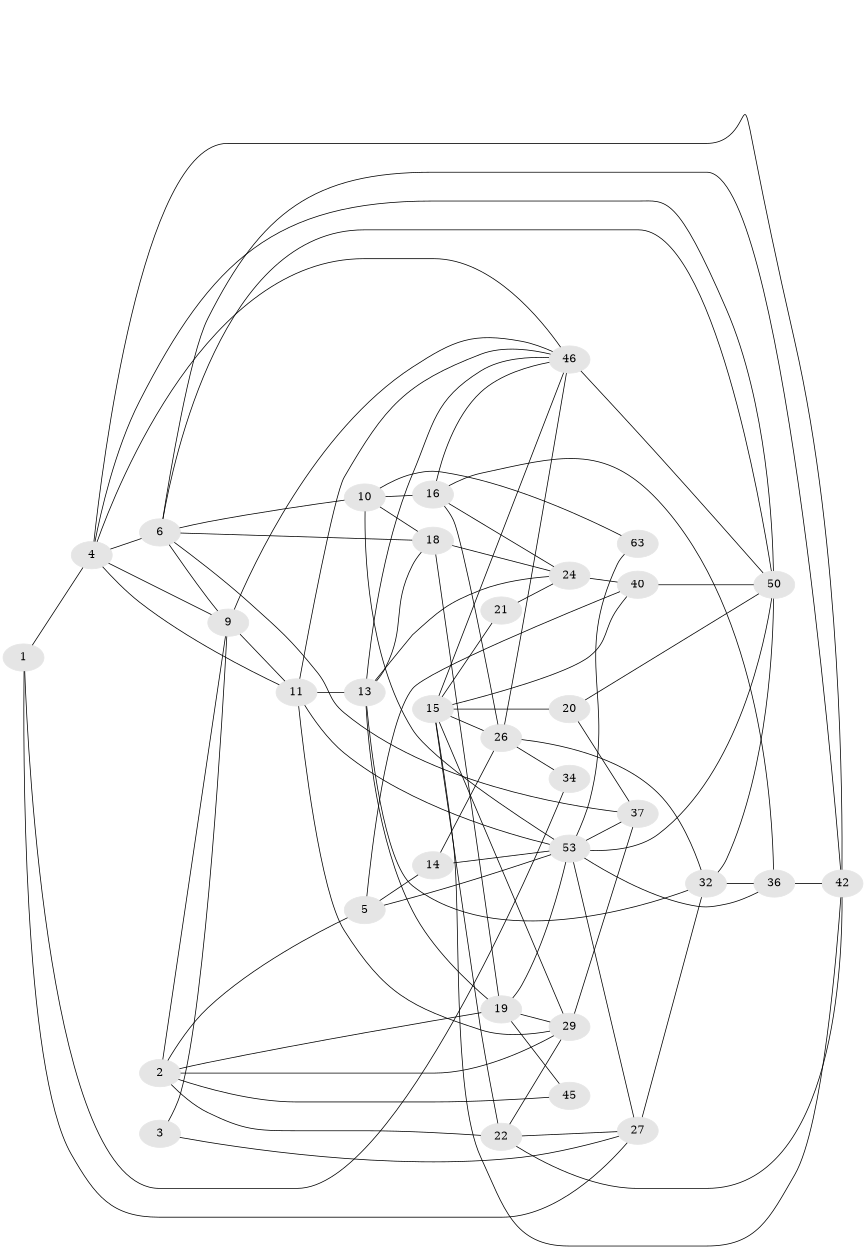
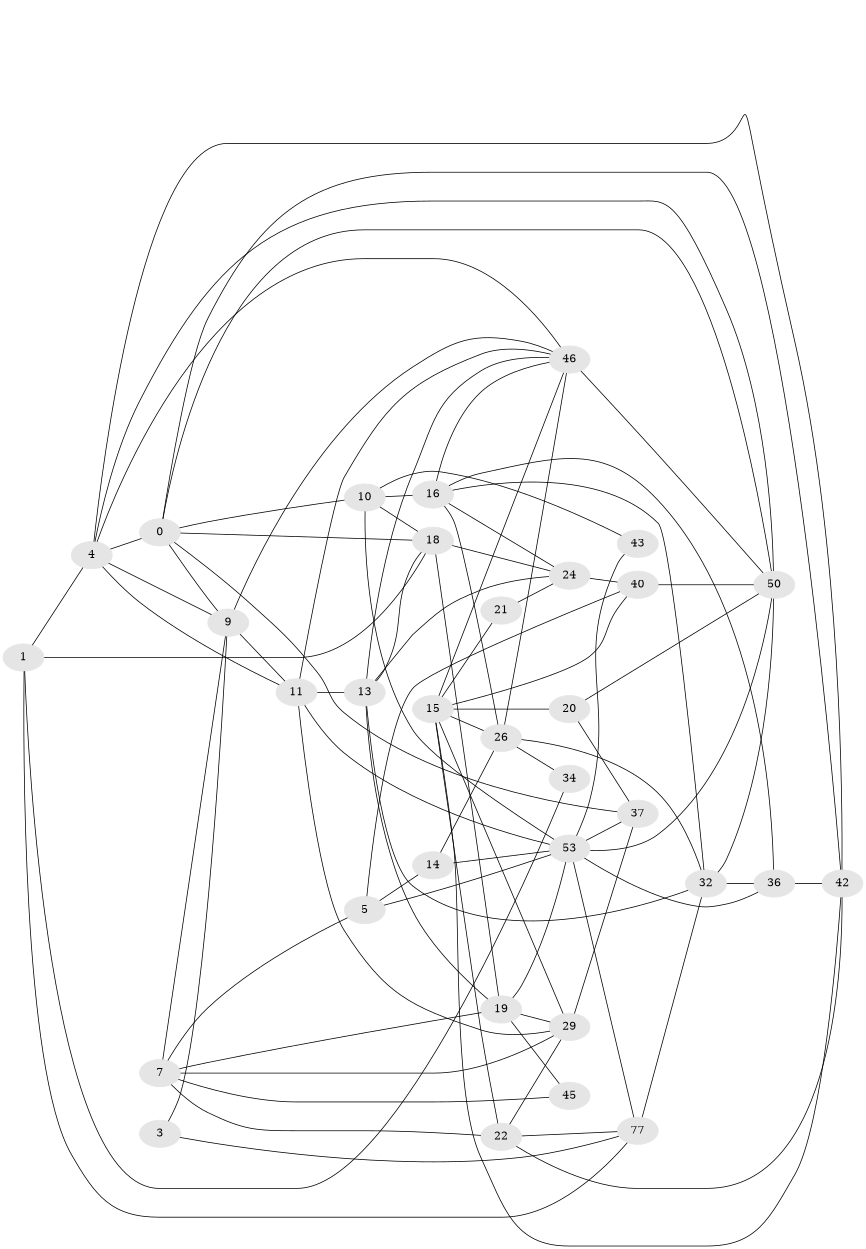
(160, 532) -> (160, 532)
(638, 544) -> (638, 544)
none -> (670, 575)
none -> (246, 658)
(160, 1073) -> (160, 1073)
(638, 1131) -> (638, 1131)
